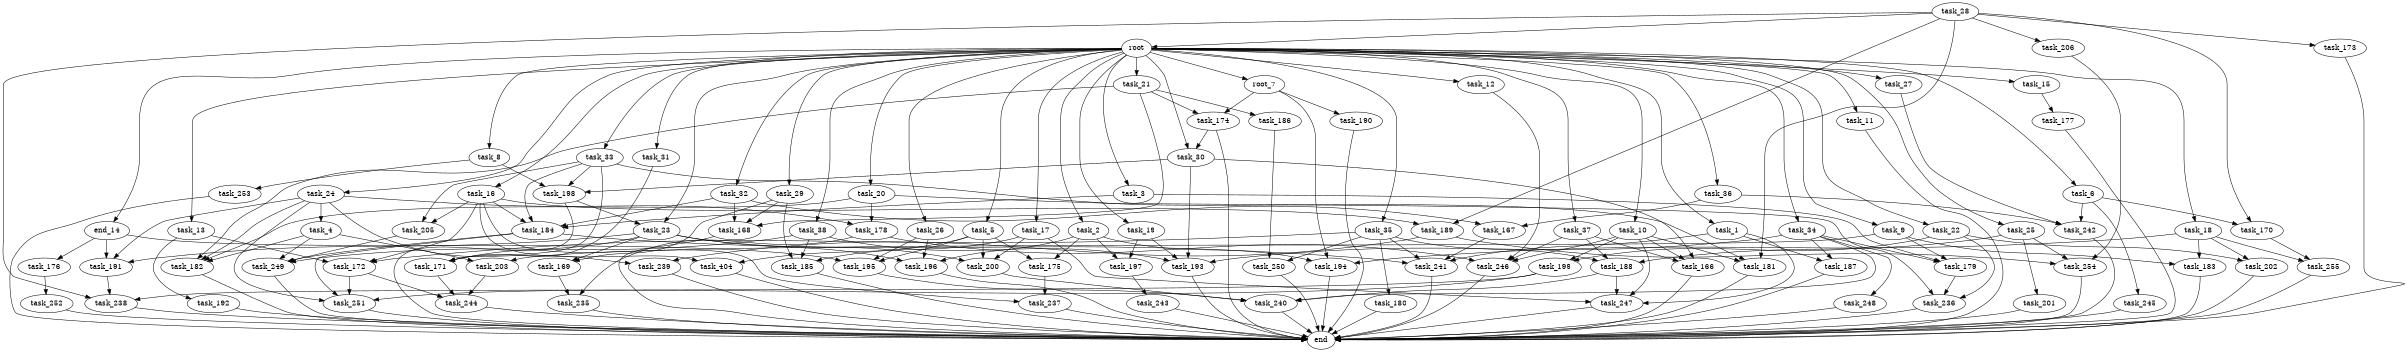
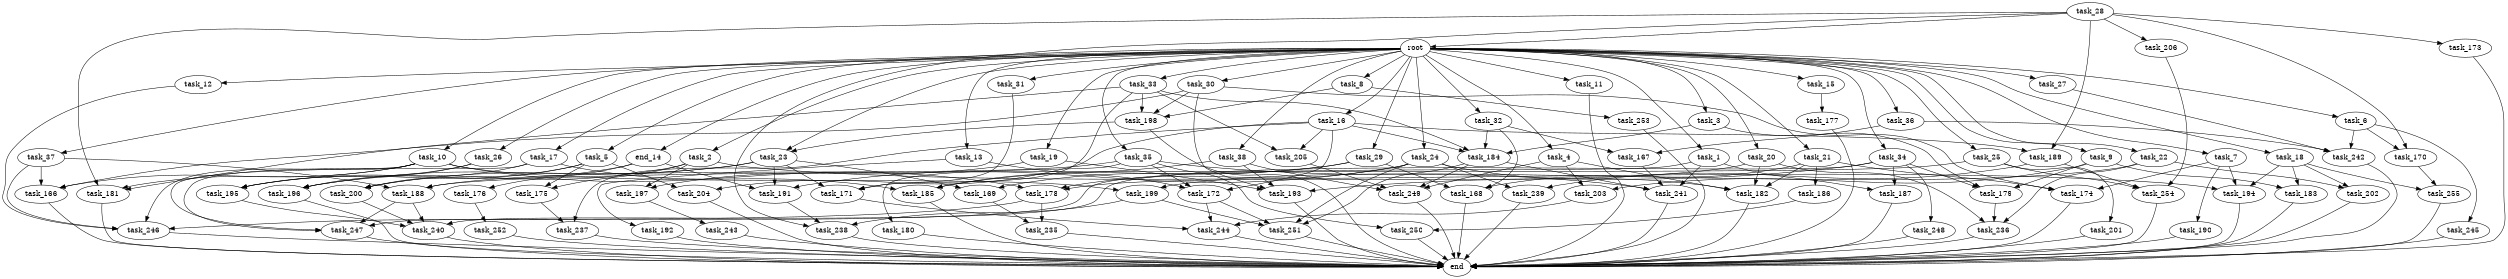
(1264, 85) -> (2226, 158)
(1203, 137) -> (1644, 100)
none -> (734, 177)
(321, 210) -> (1488, 92)
(716, 267) -> (694, 194)
